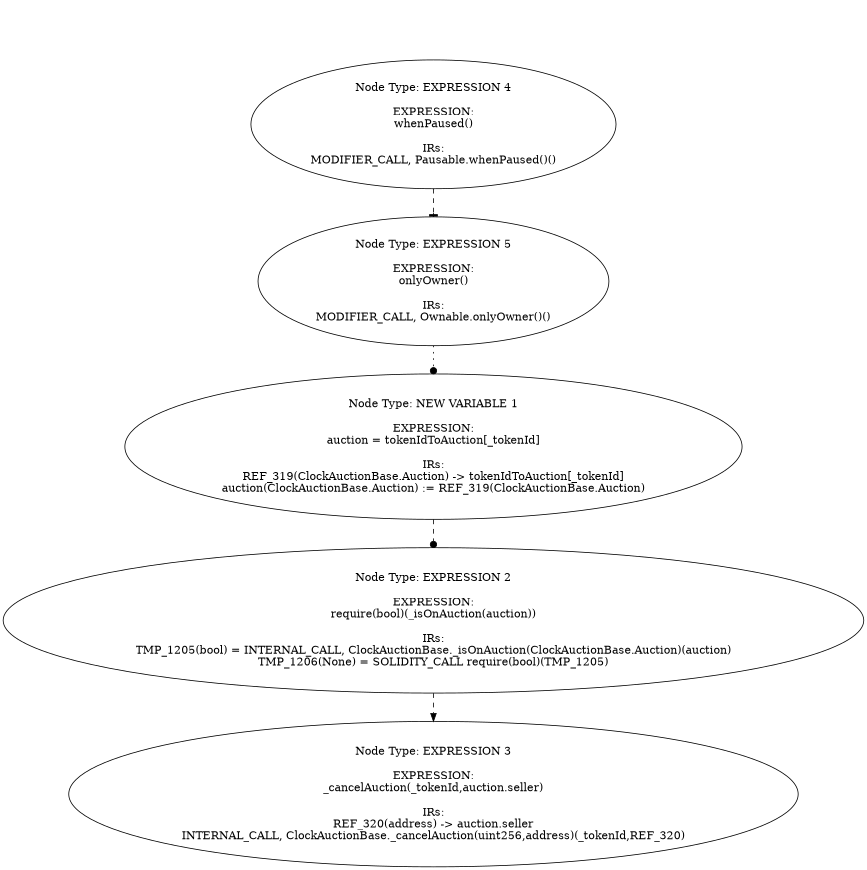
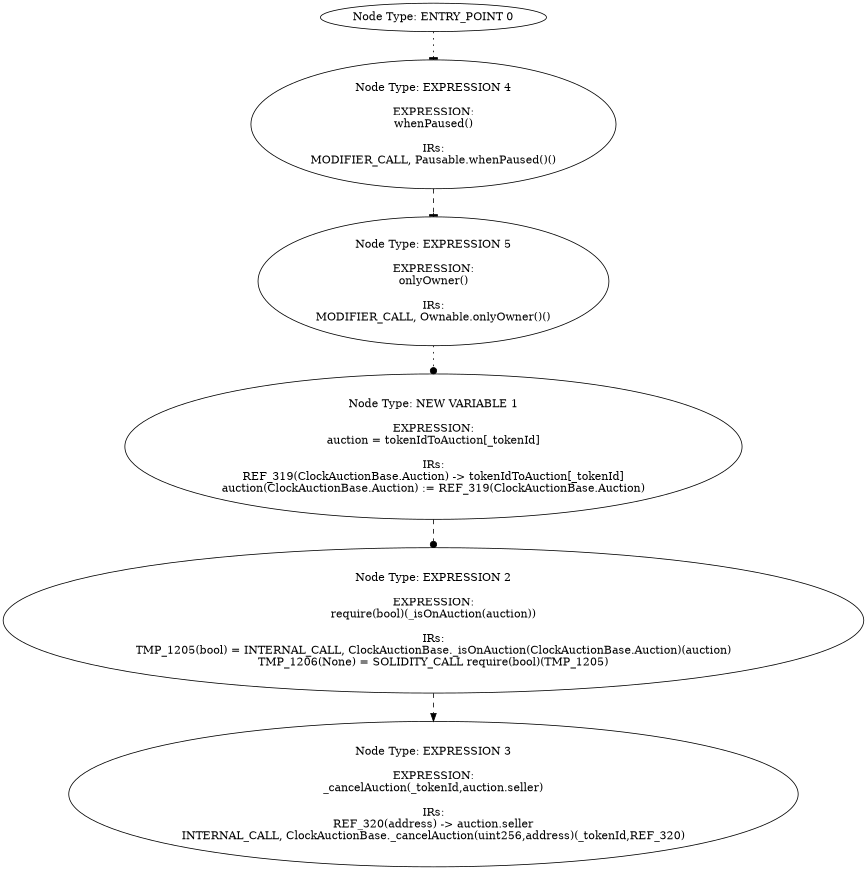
none -> (433, 17)
